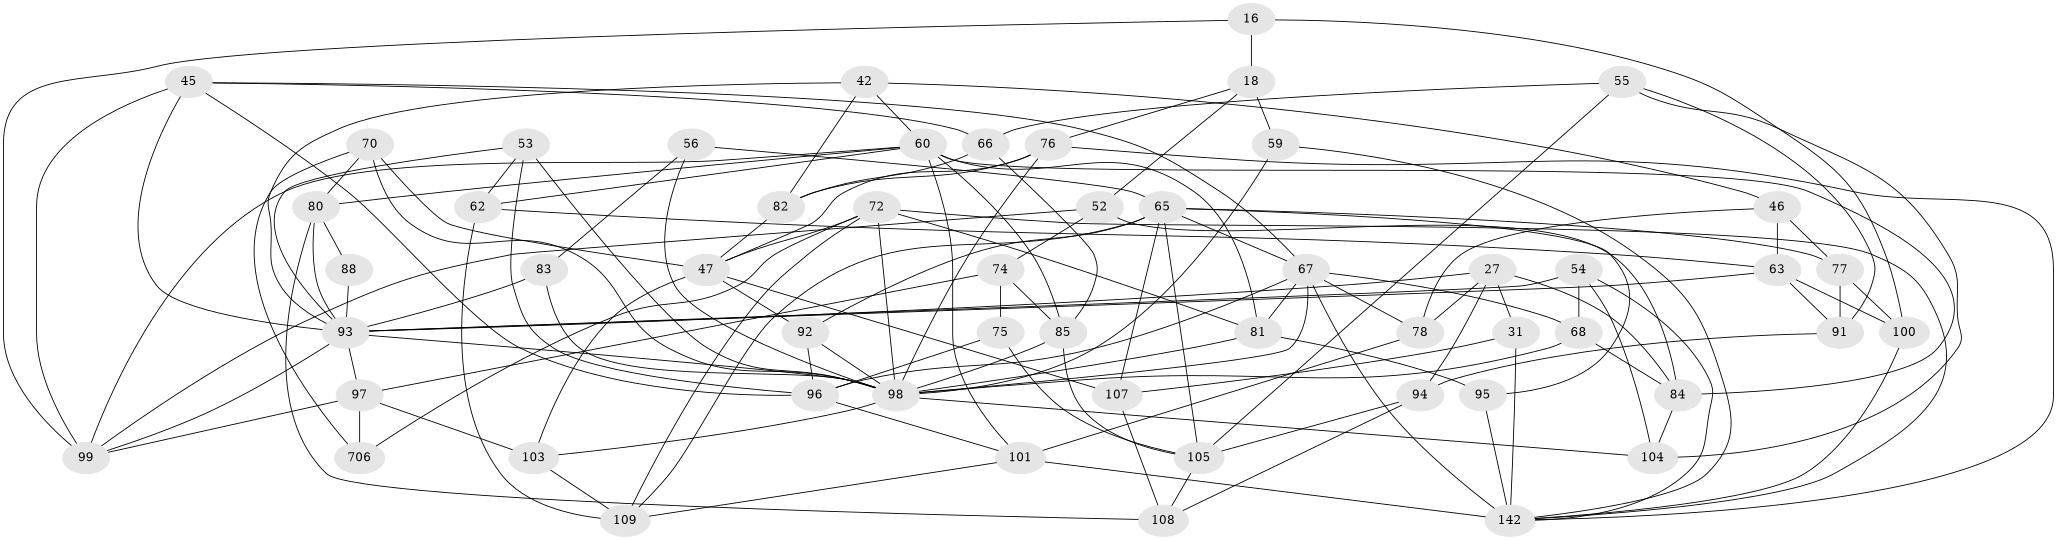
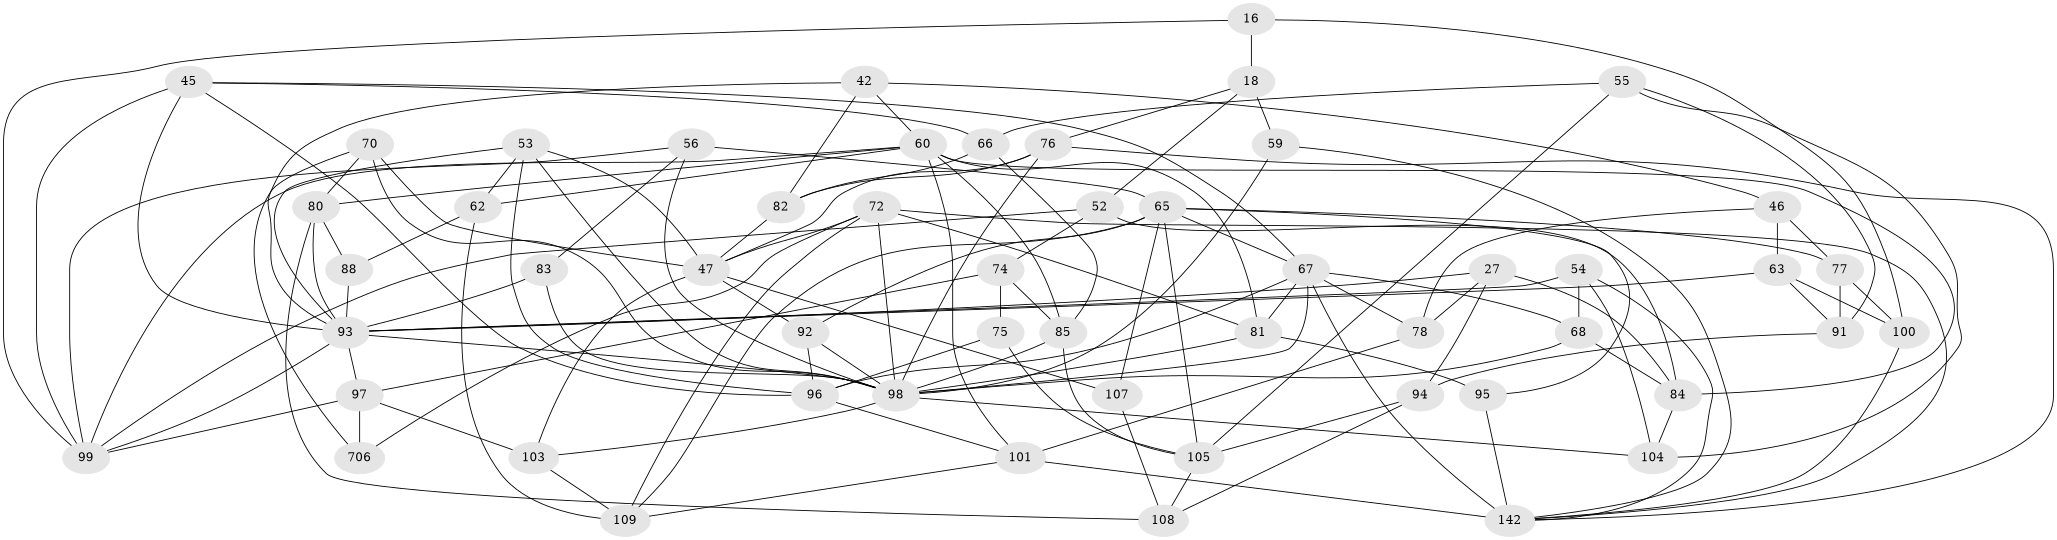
none -> (266, 178)
none -> (621, 181)
(1128, 235) -> (414, 239)
(1516, 333) -> none
